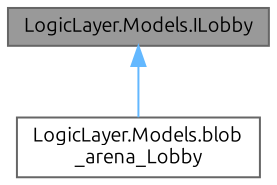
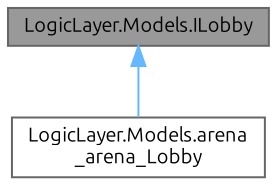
(138, 147) -> (138, 147)
